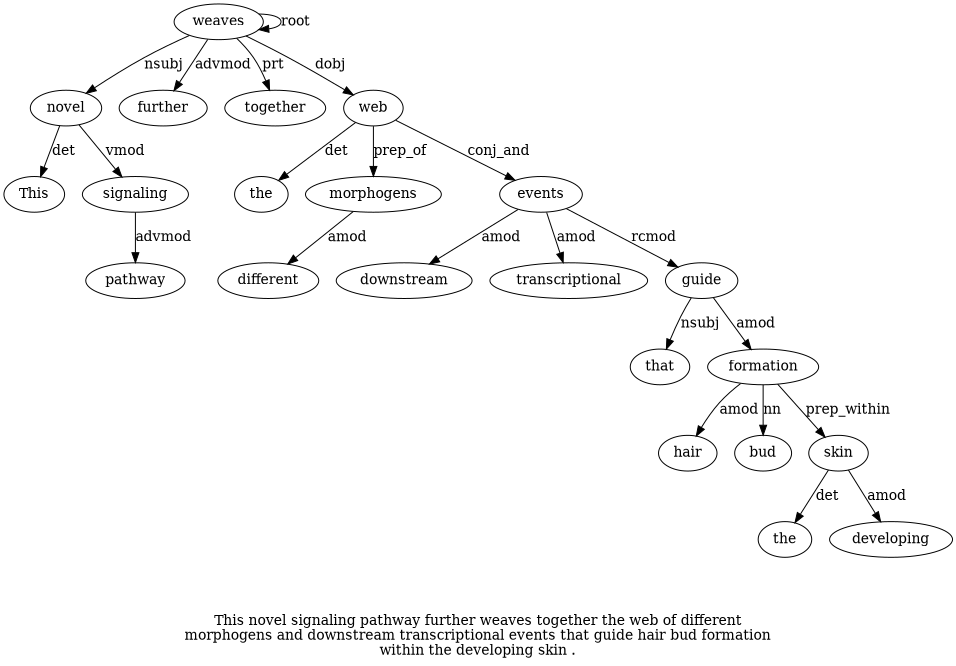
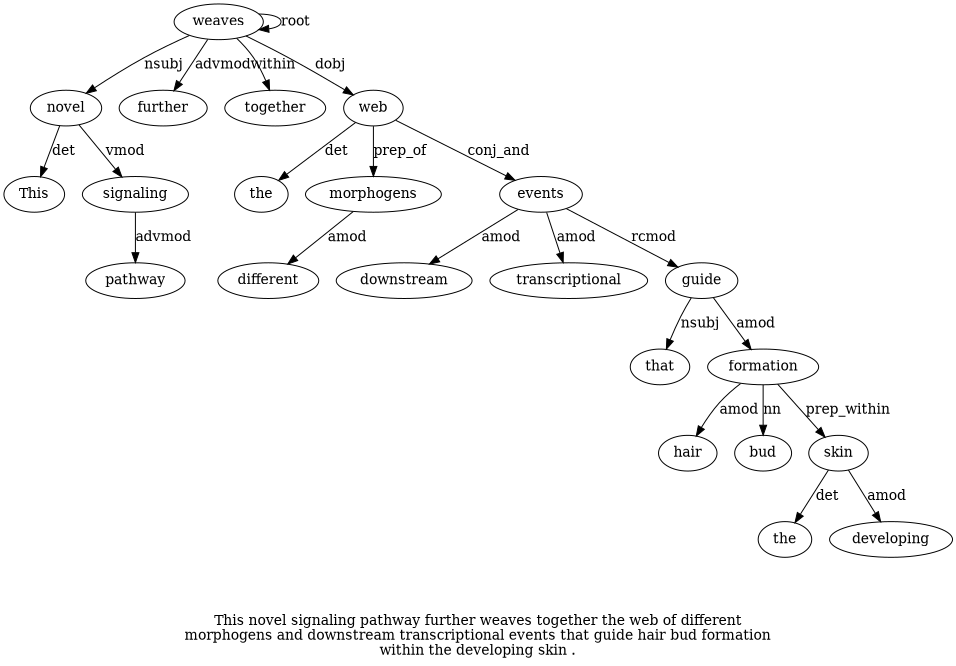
(273, 65) -> (273, 65)
